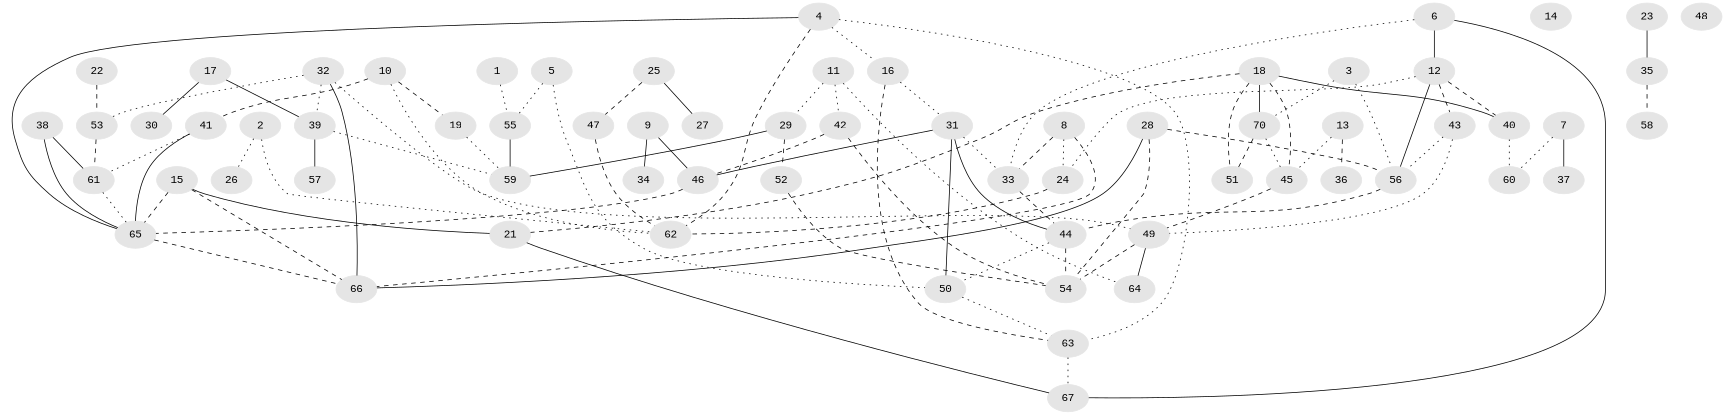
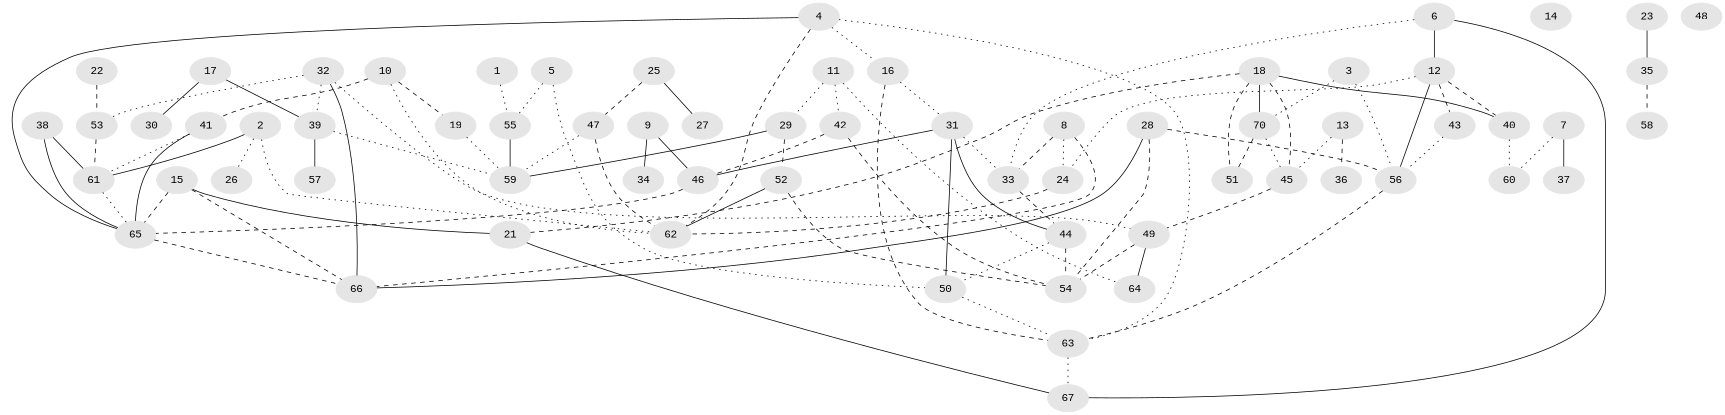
none -> (552, 153)
none -> (179, 157)
none -> (736, 203)
(1233, 212) -> (1243, 282)
(1330, 220) -> none
